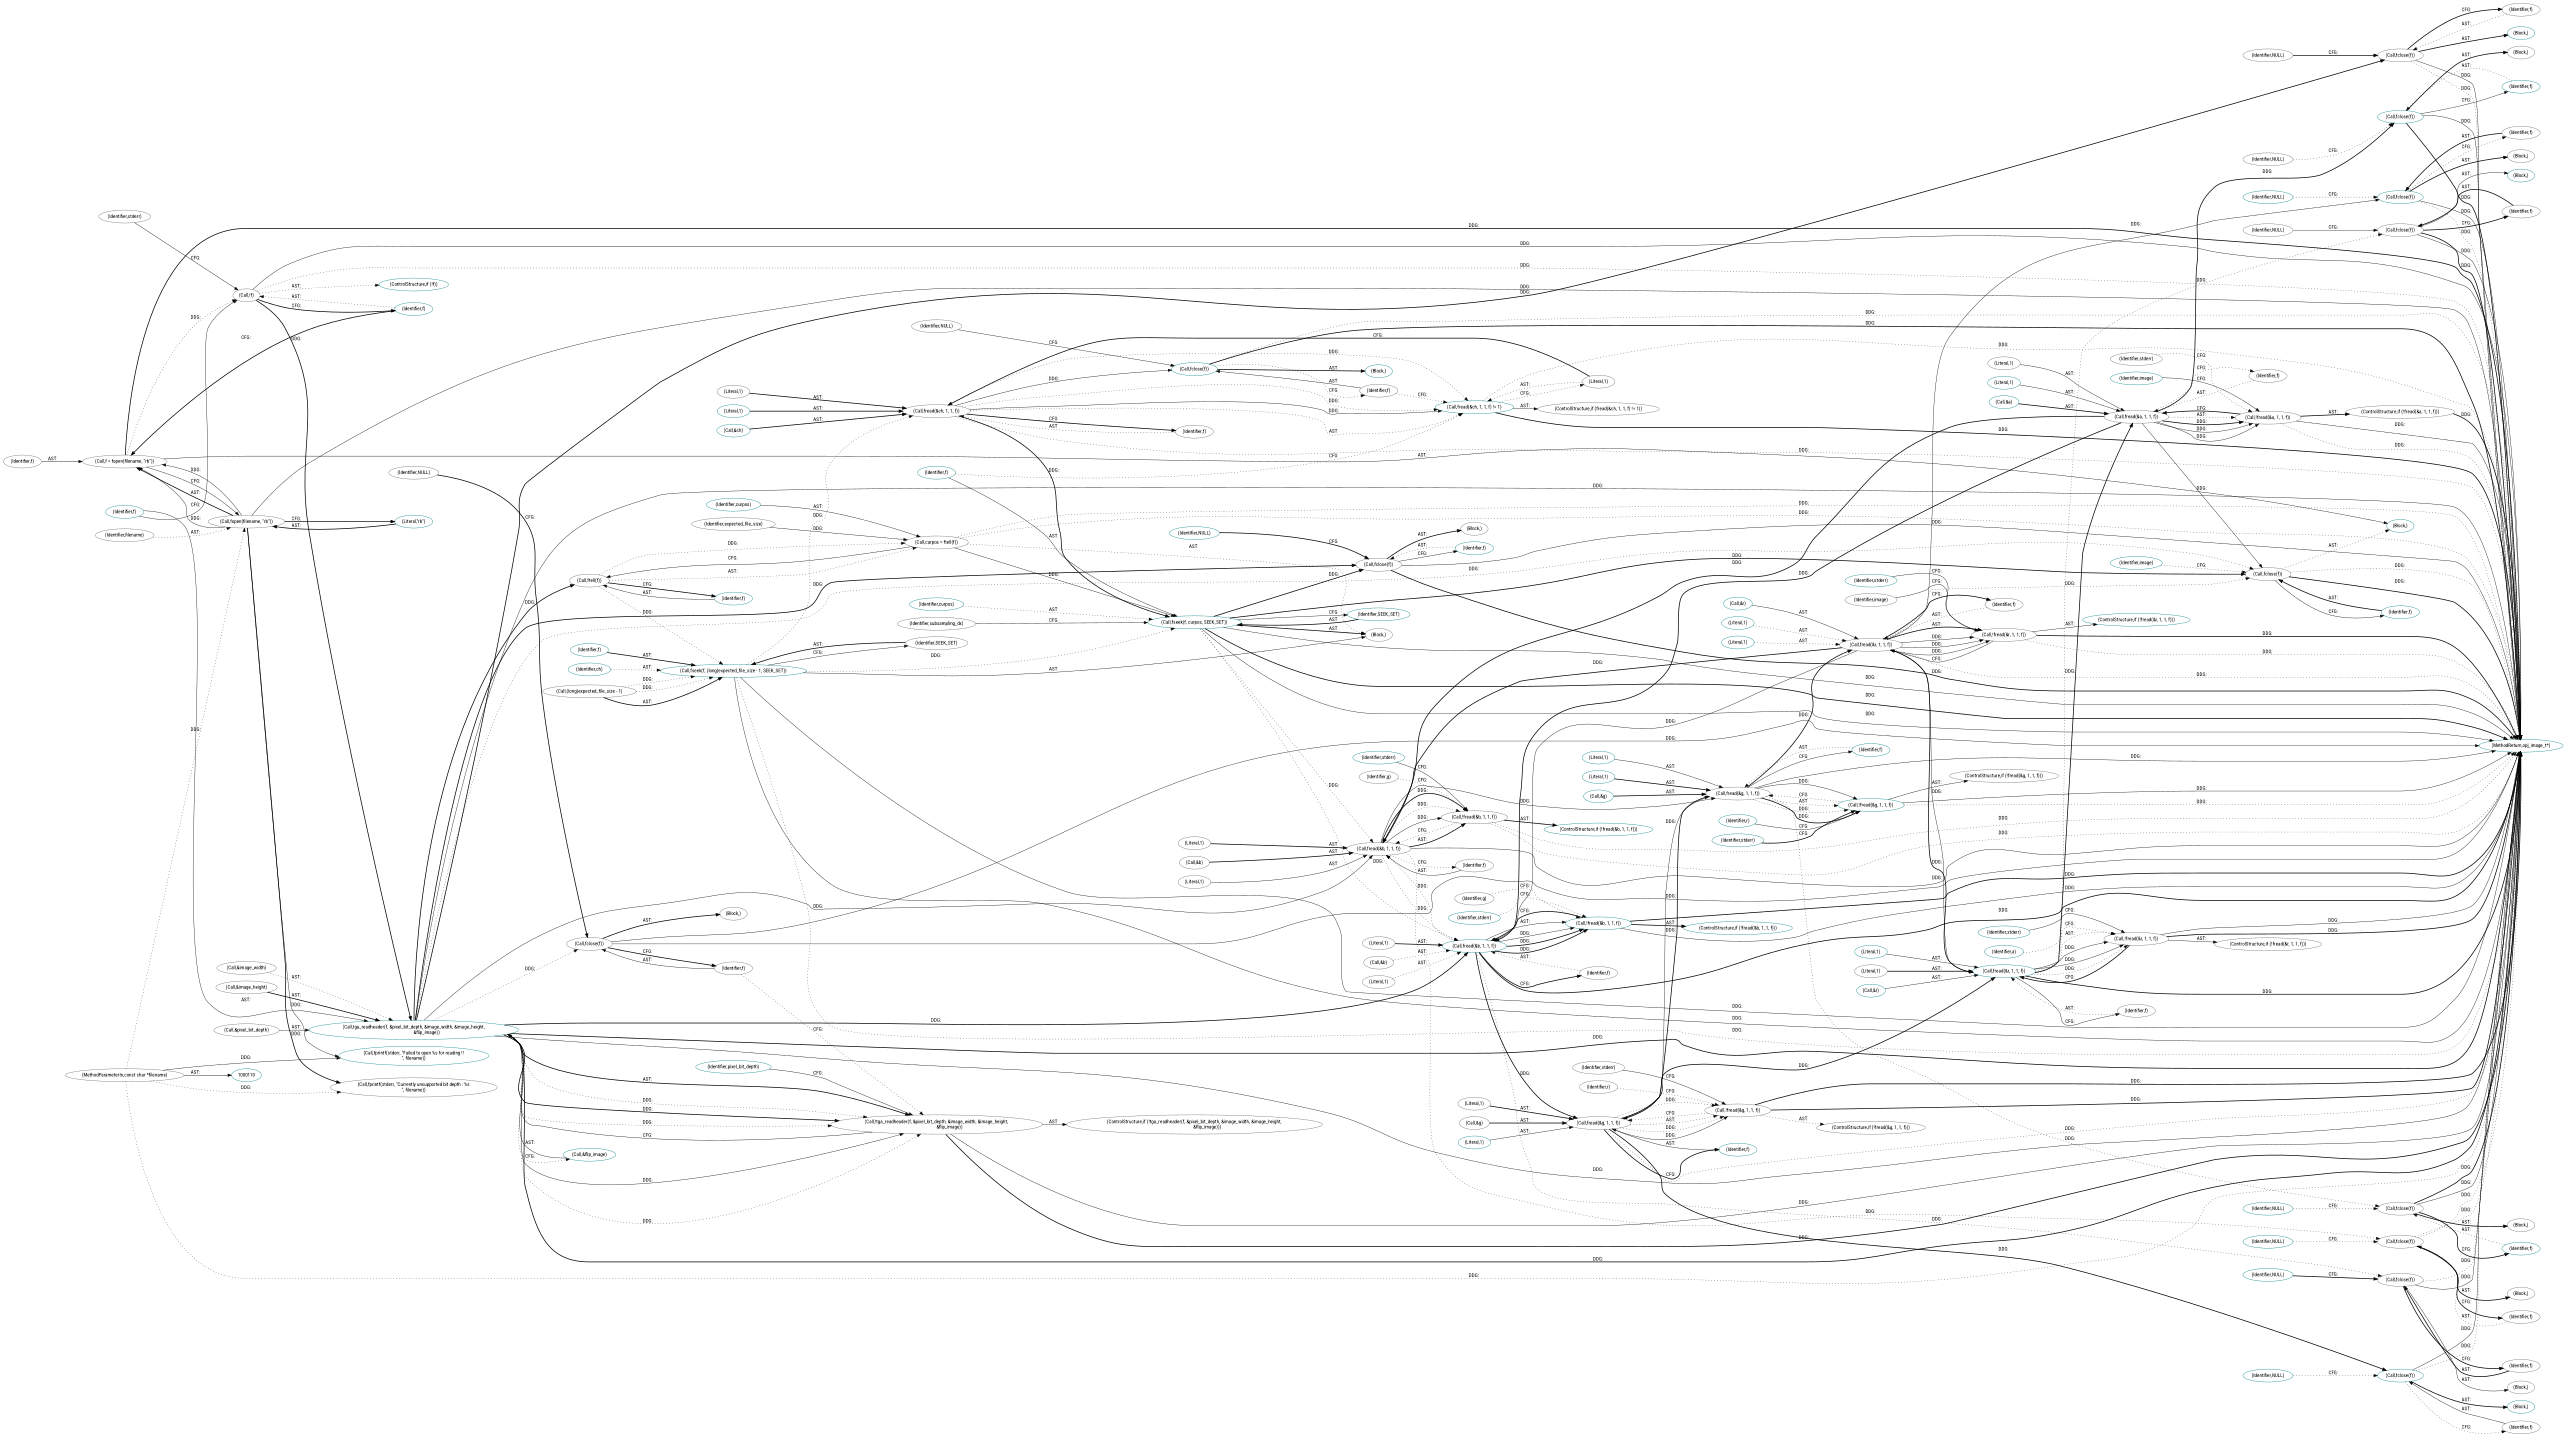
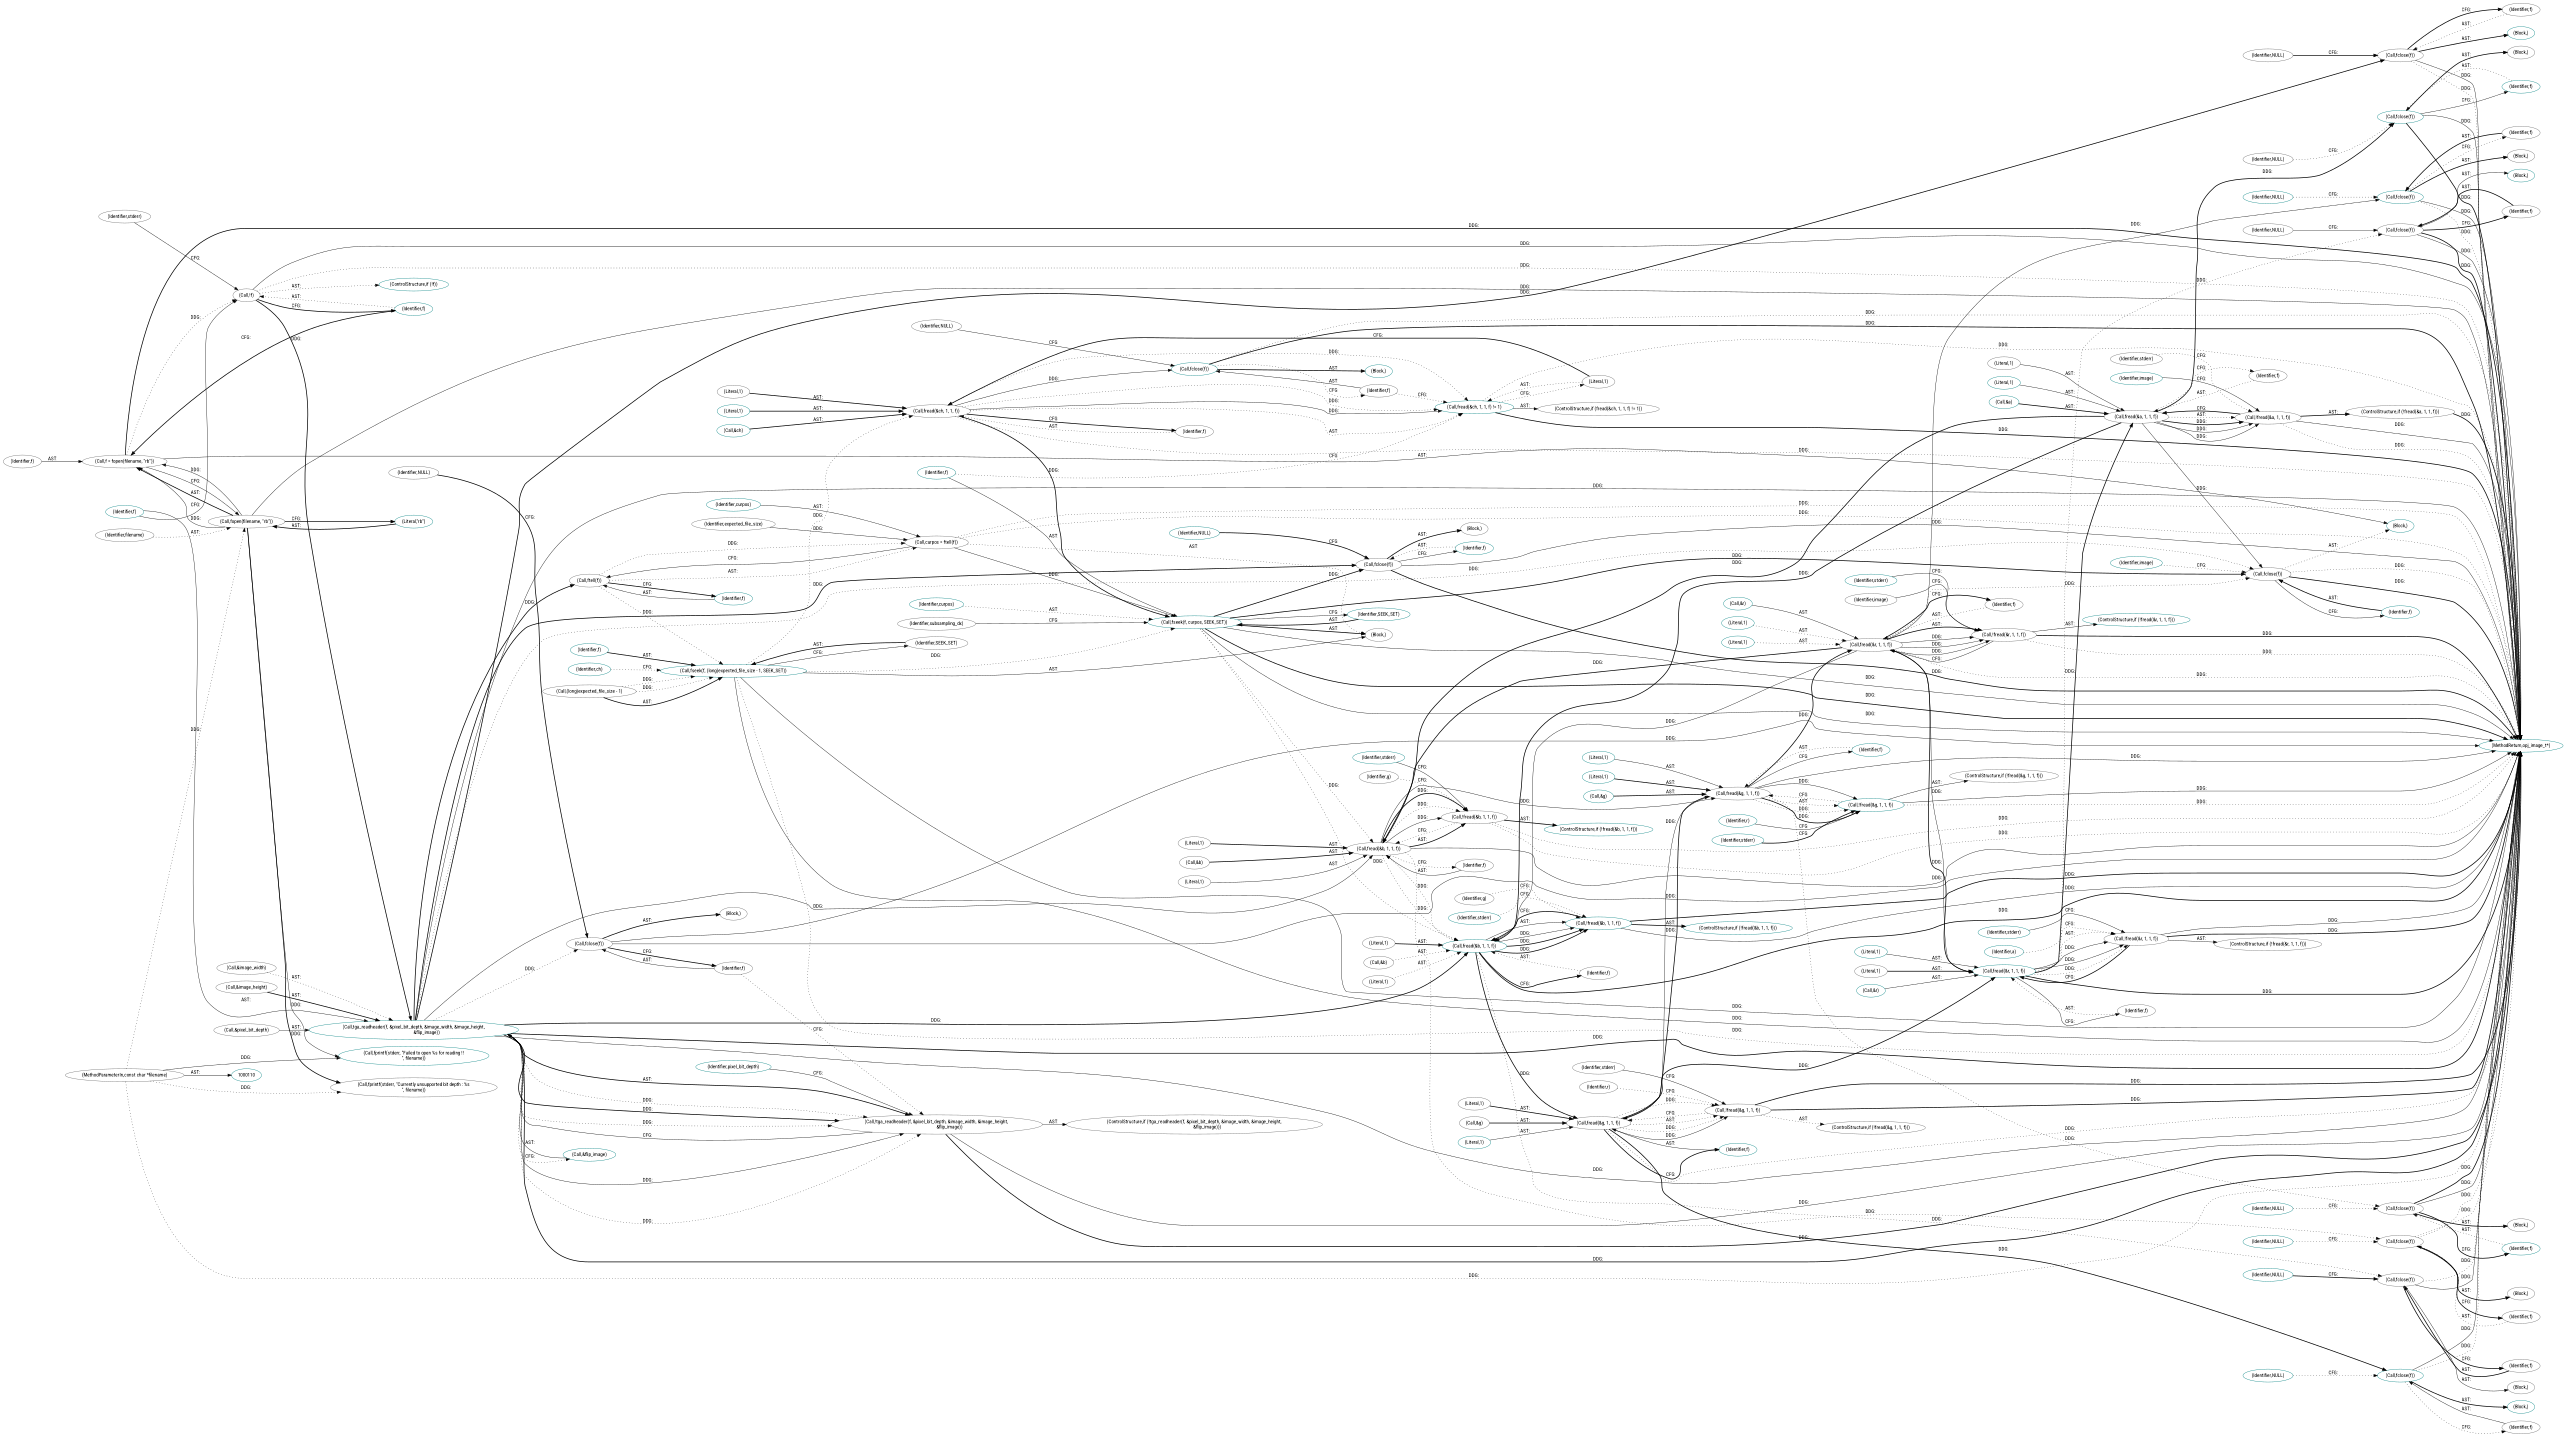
(648, 667) -> (648, 667)
